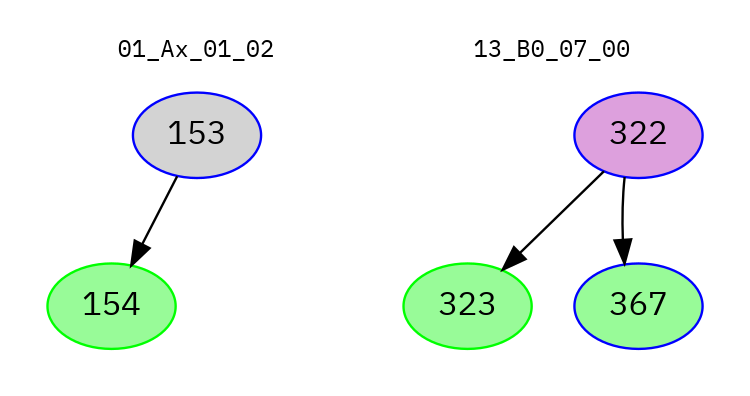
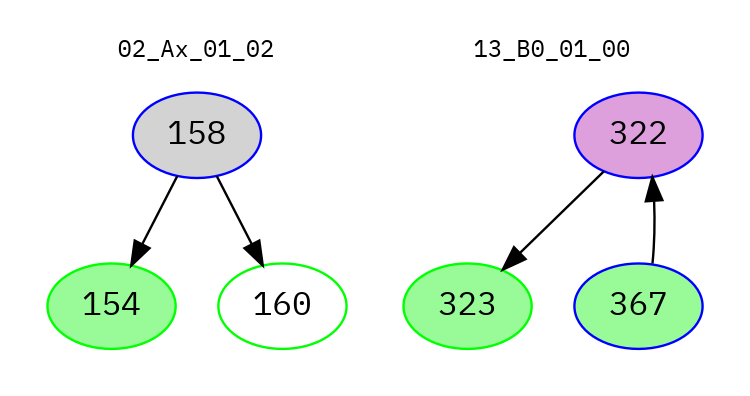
(197, 51) -> (197, 51)
(553, 51) -> (553, 51)
(197, 135) -> (197, 135)
(623, 208) -> (654, 232)
none -> (282, 306)
